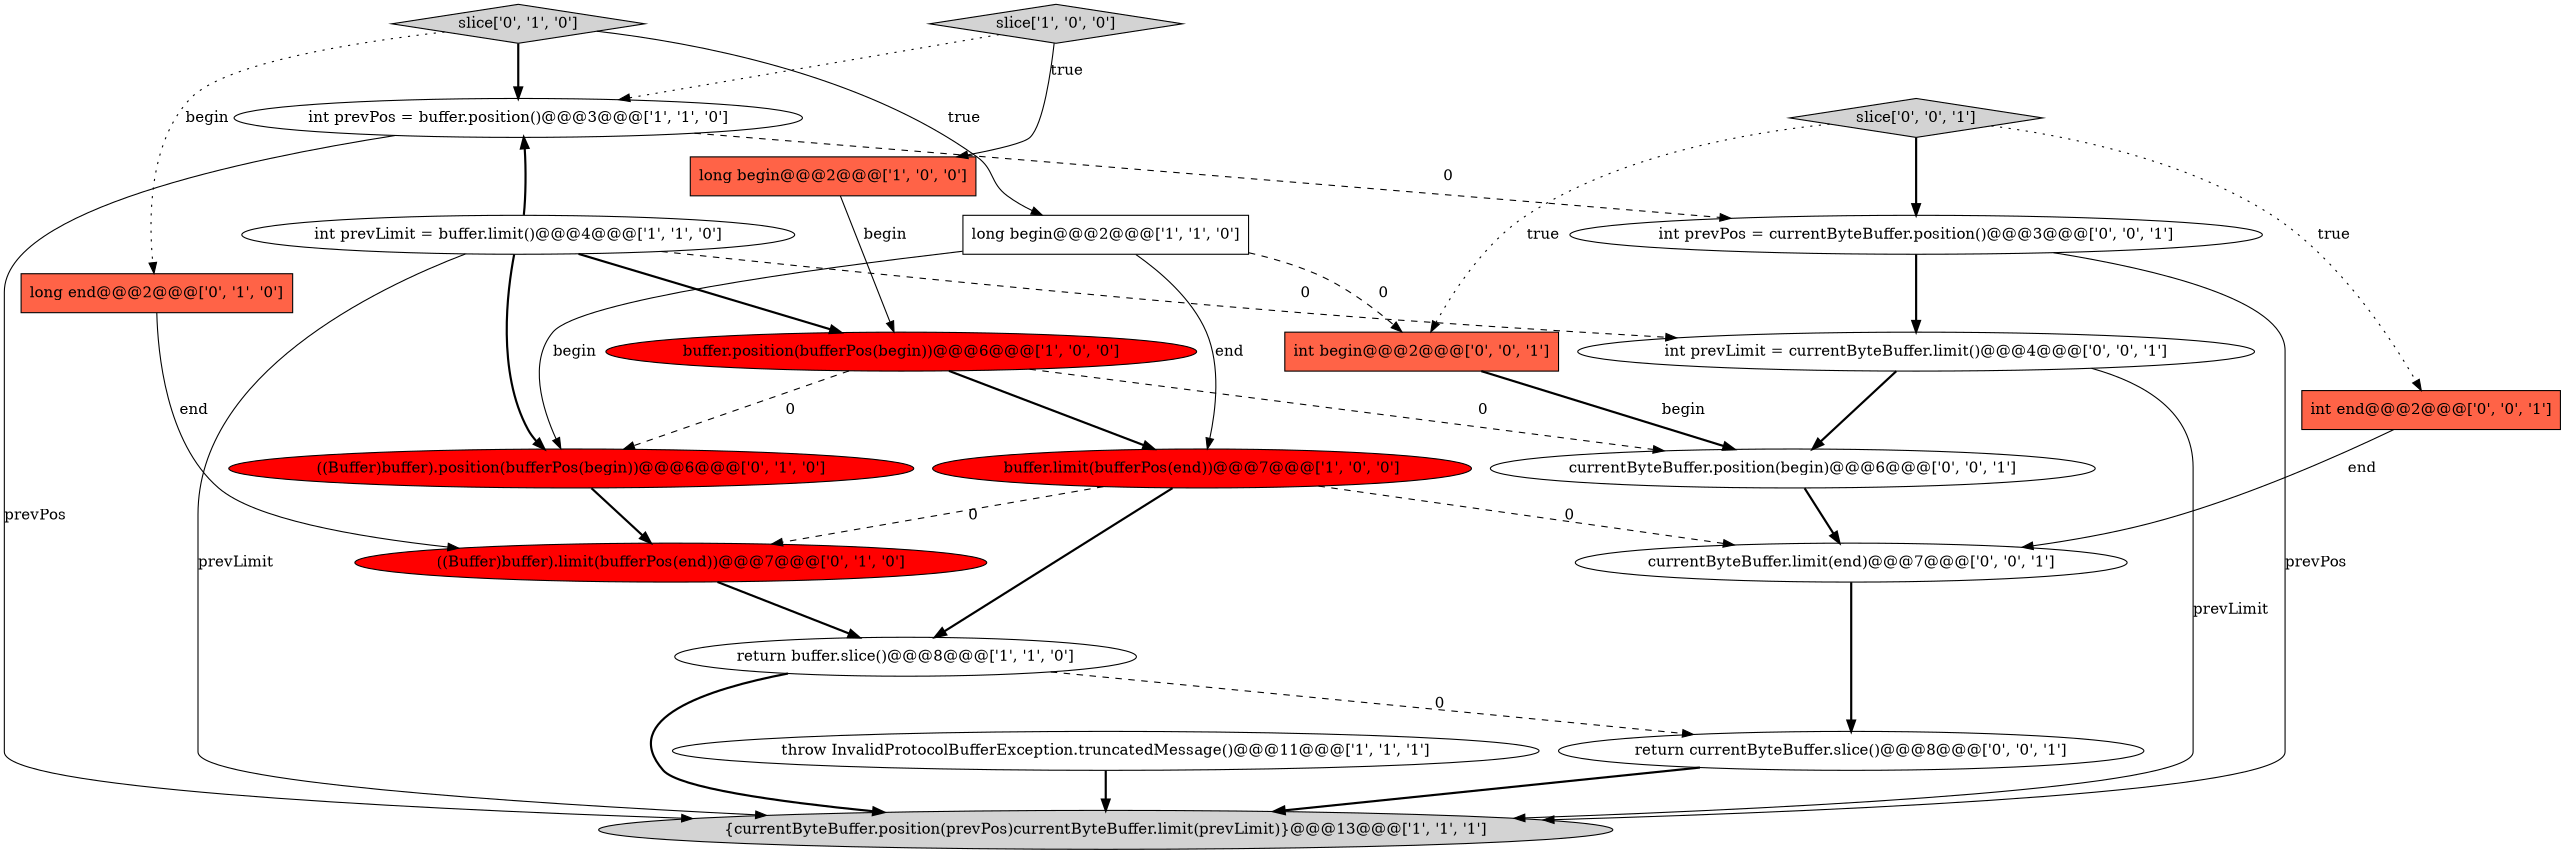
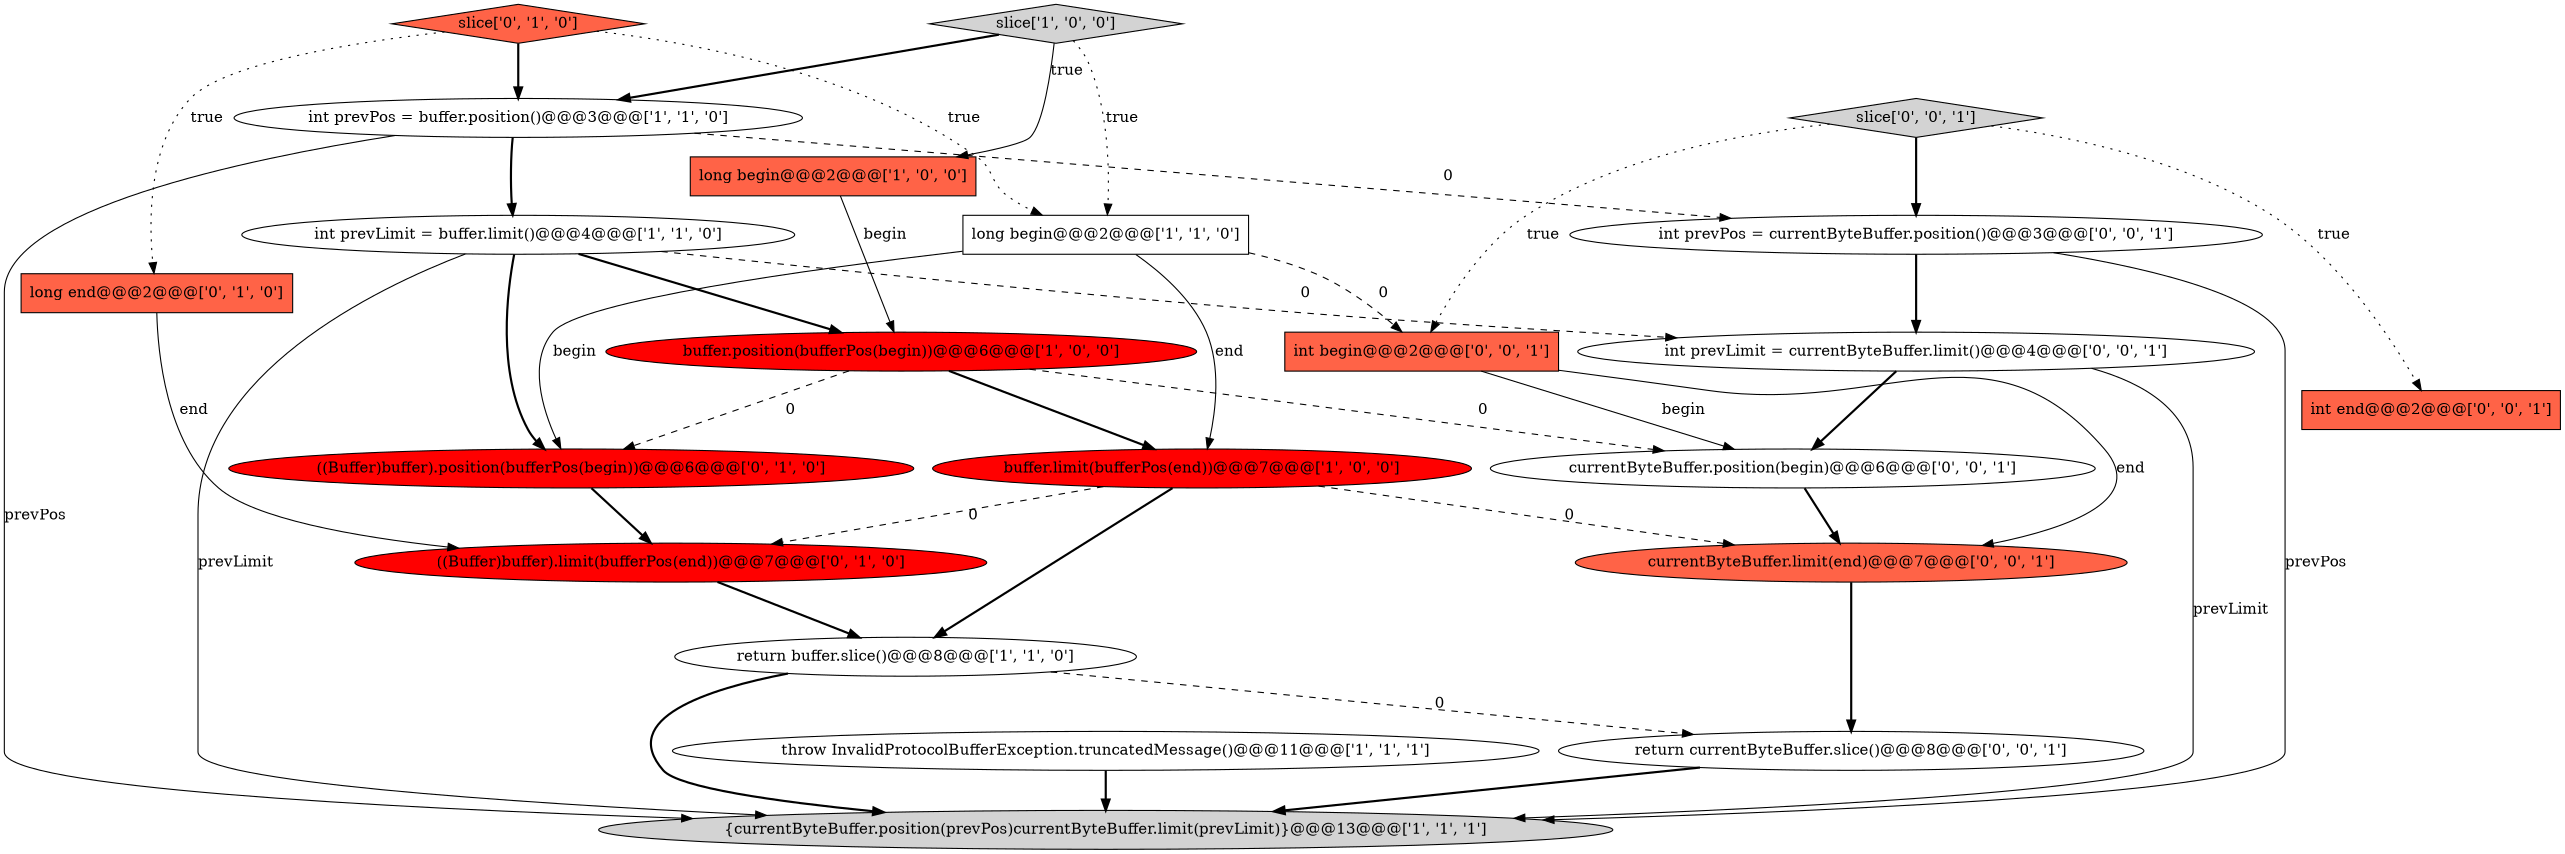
(518, 24) -> (518, 24)
(814, 66) -> (814, 66)
(832, 84) -> (832, 84)
(207, 118) -> (207, 118)
none -> (1104, 119)
(526, 182) -> (511, 171)
(1603, 409) -> (1603, 409)
(2218, 503) -> (1931, 379)
(1851, 563) -> (1851, 563)
